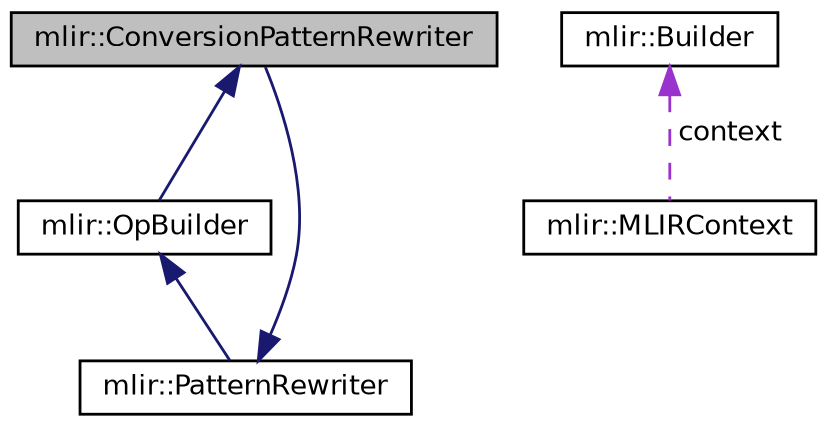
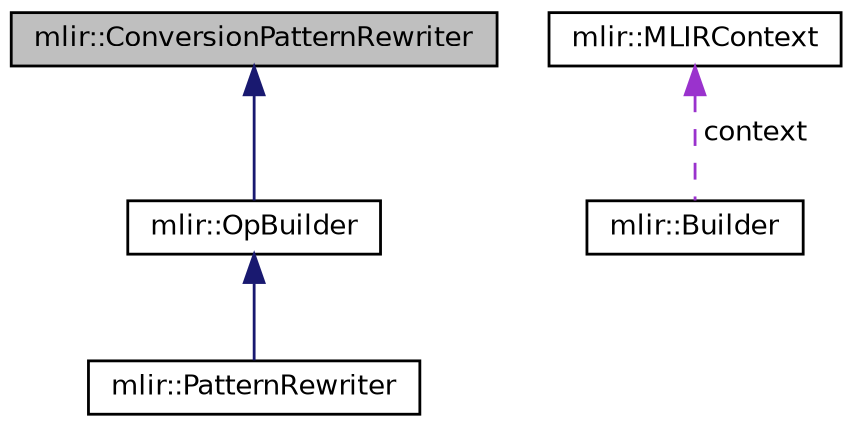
(670, 148) -> (695, 148)
(299, 201) -> none
